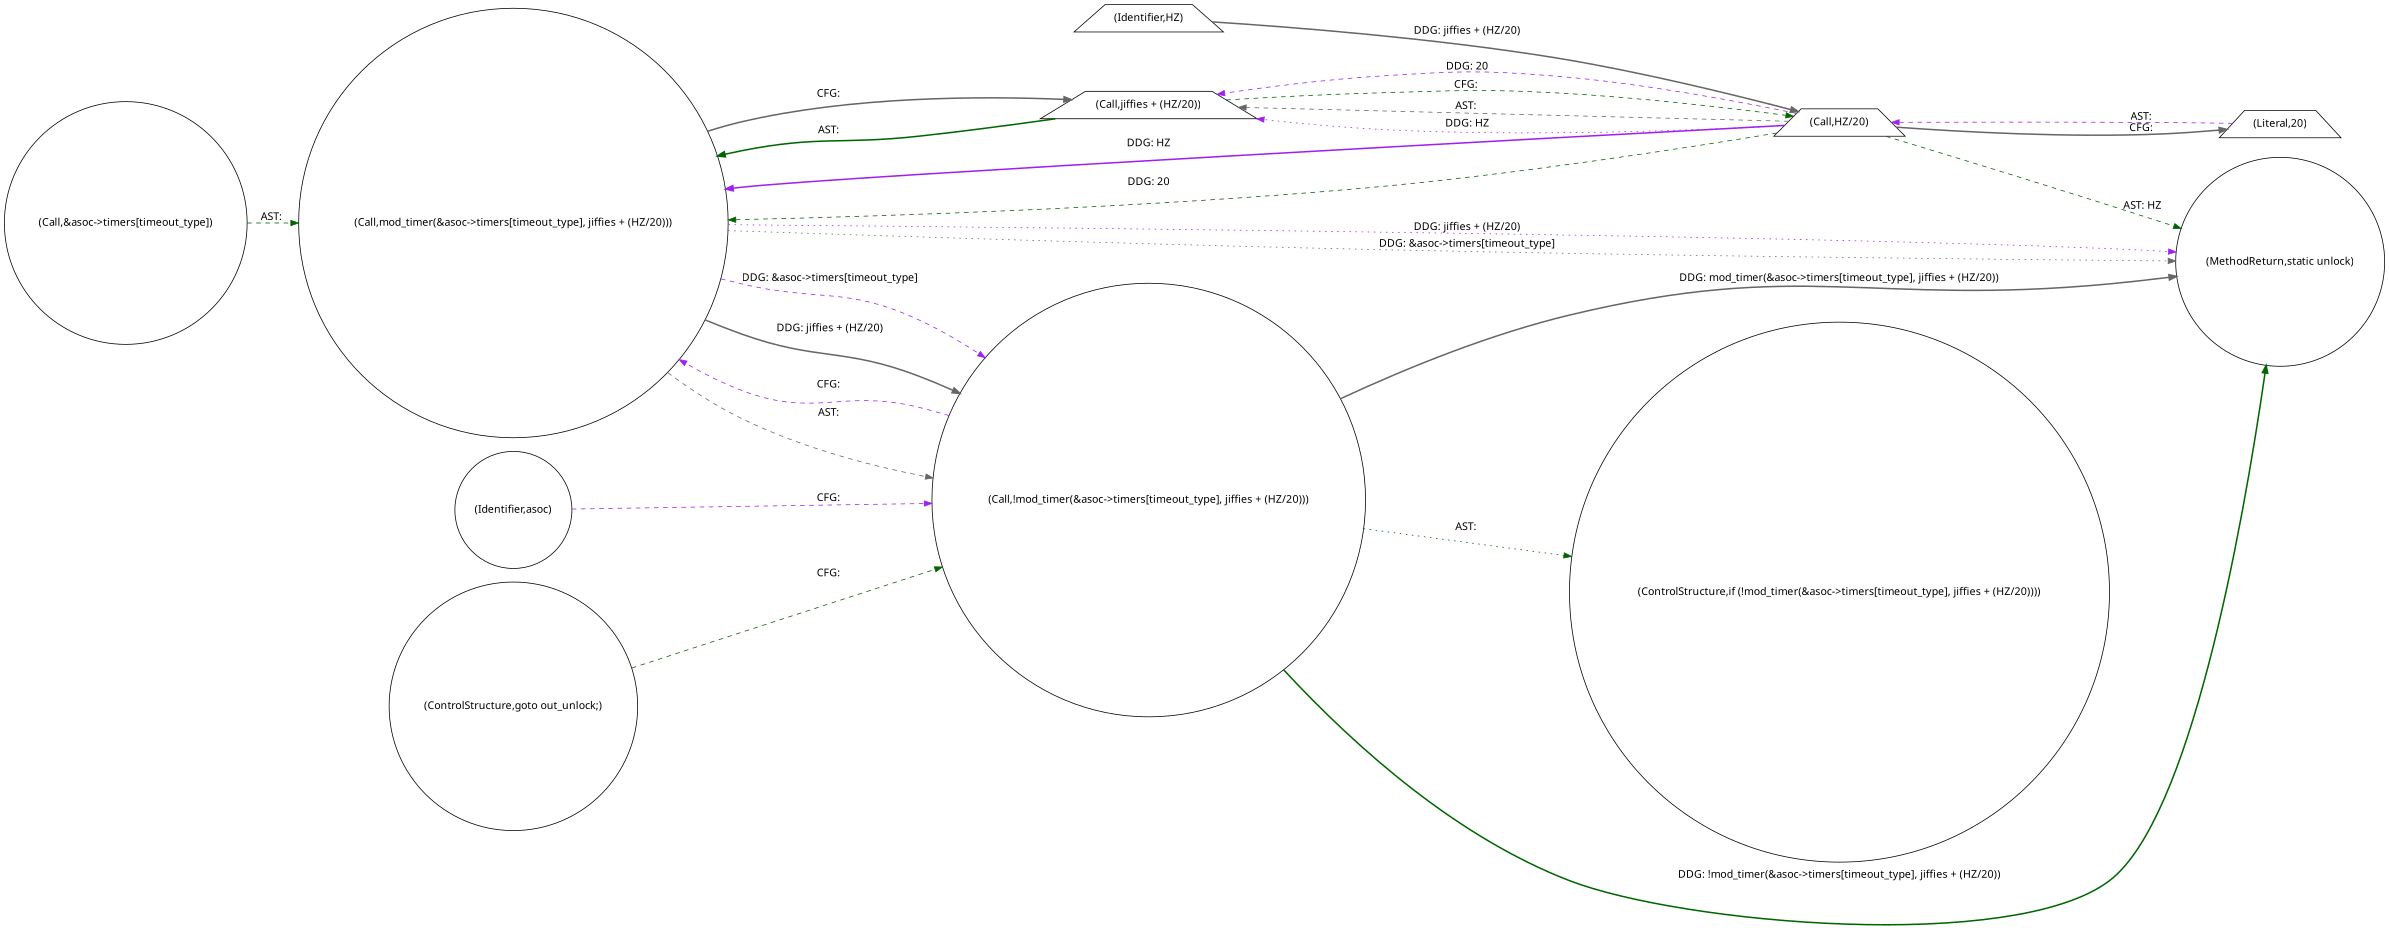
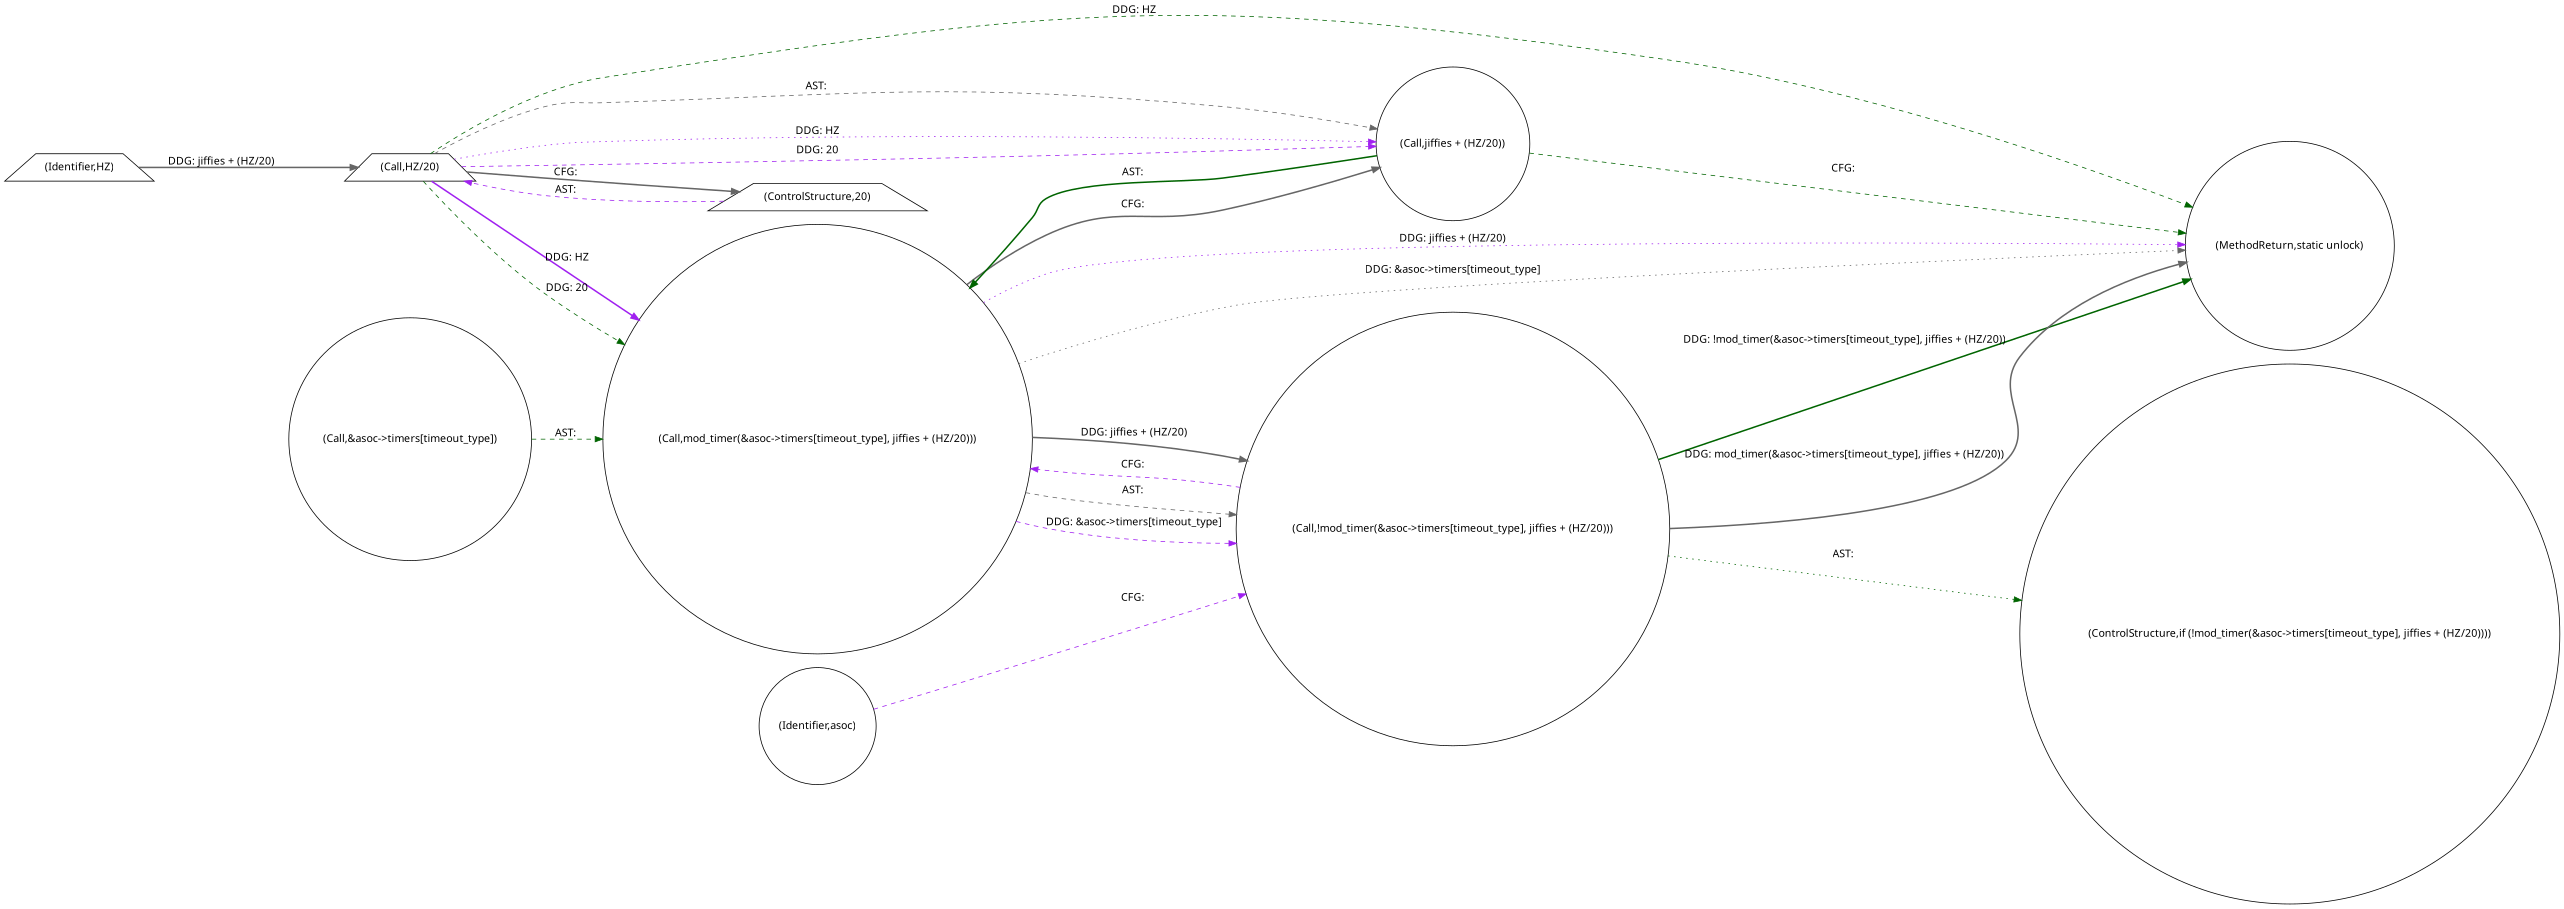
(1506, 91) -> (1854, 193)
(1149, 105) -> (1453, 144)
(2280, 124) -> (818, 197)
(2143, 206) -> (1134, 10)
(513, 706) -> none
